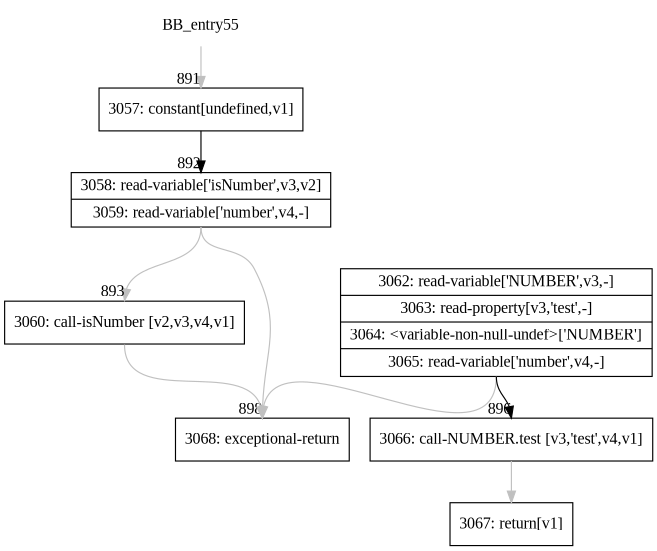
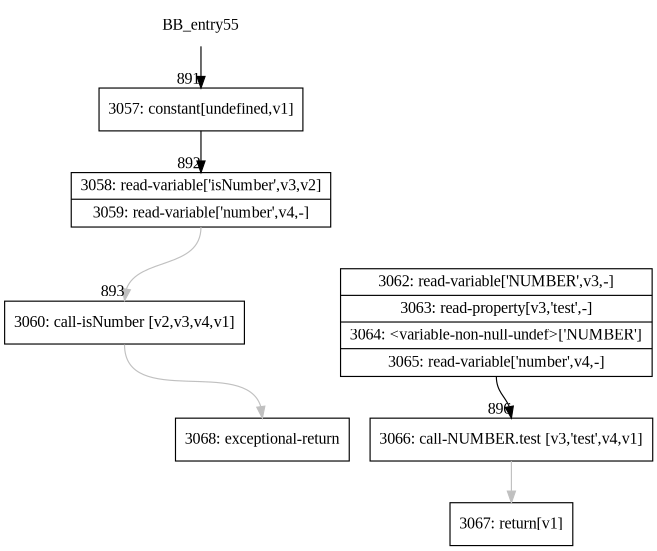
(201, 61) -> (201, 61)
(267, 301) -> none
(385, 399) -> none
